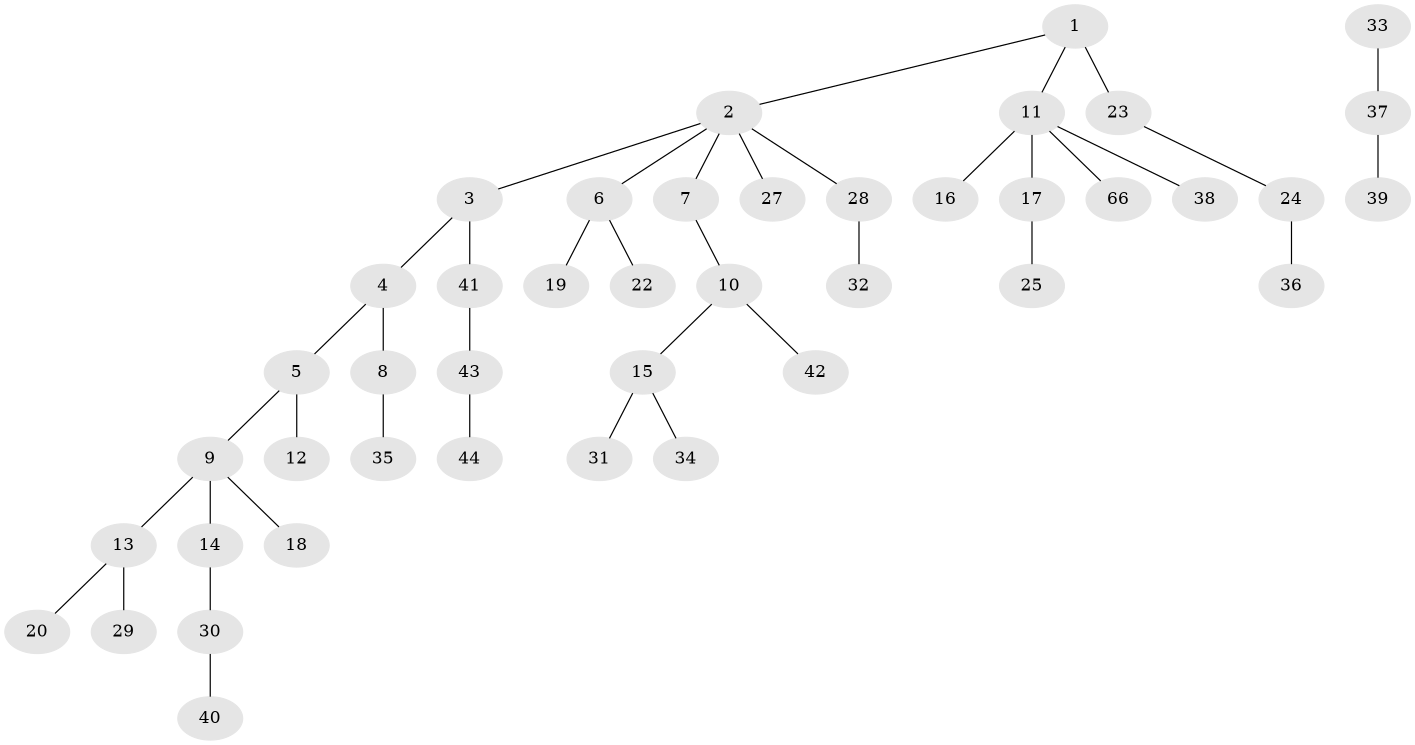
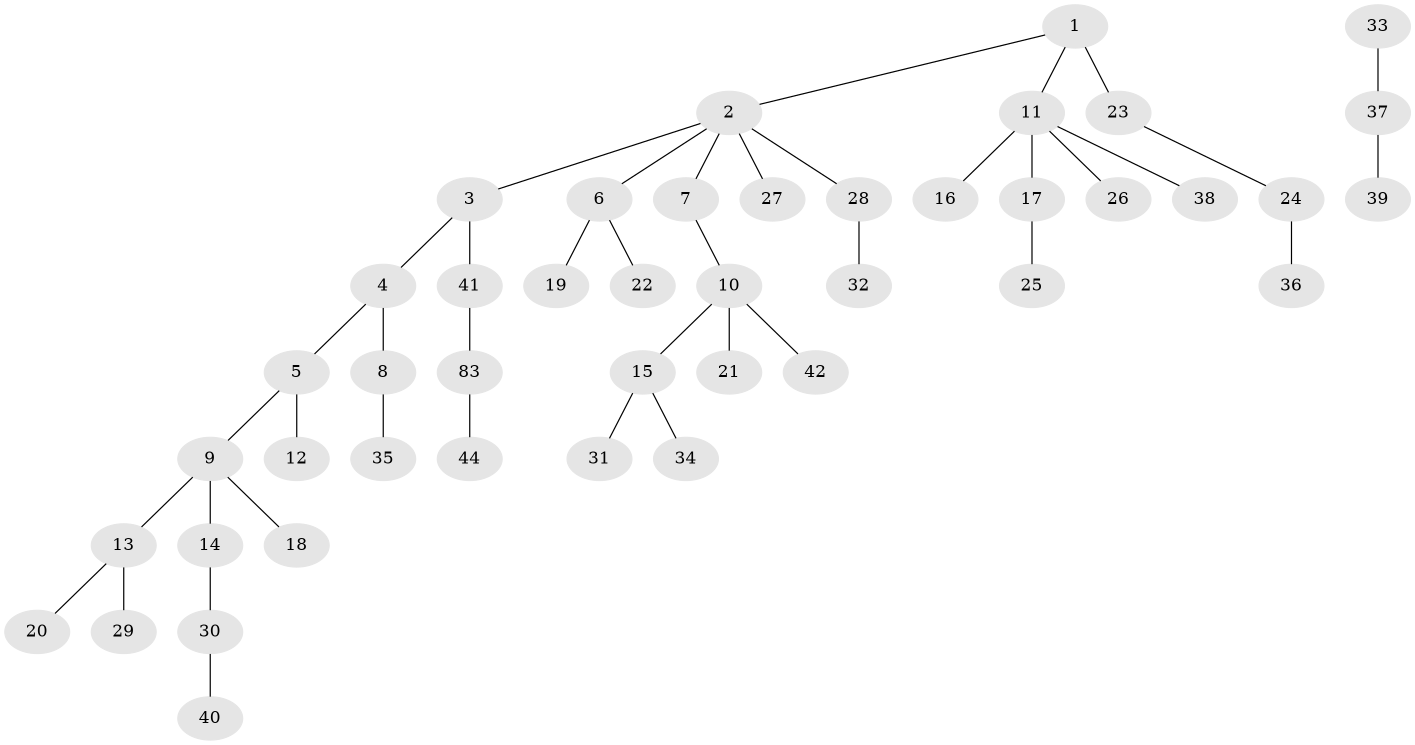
(1118, 199) -> (1118, 199)
(470, 372) -> (470, 372)
none -> (729, 372)
